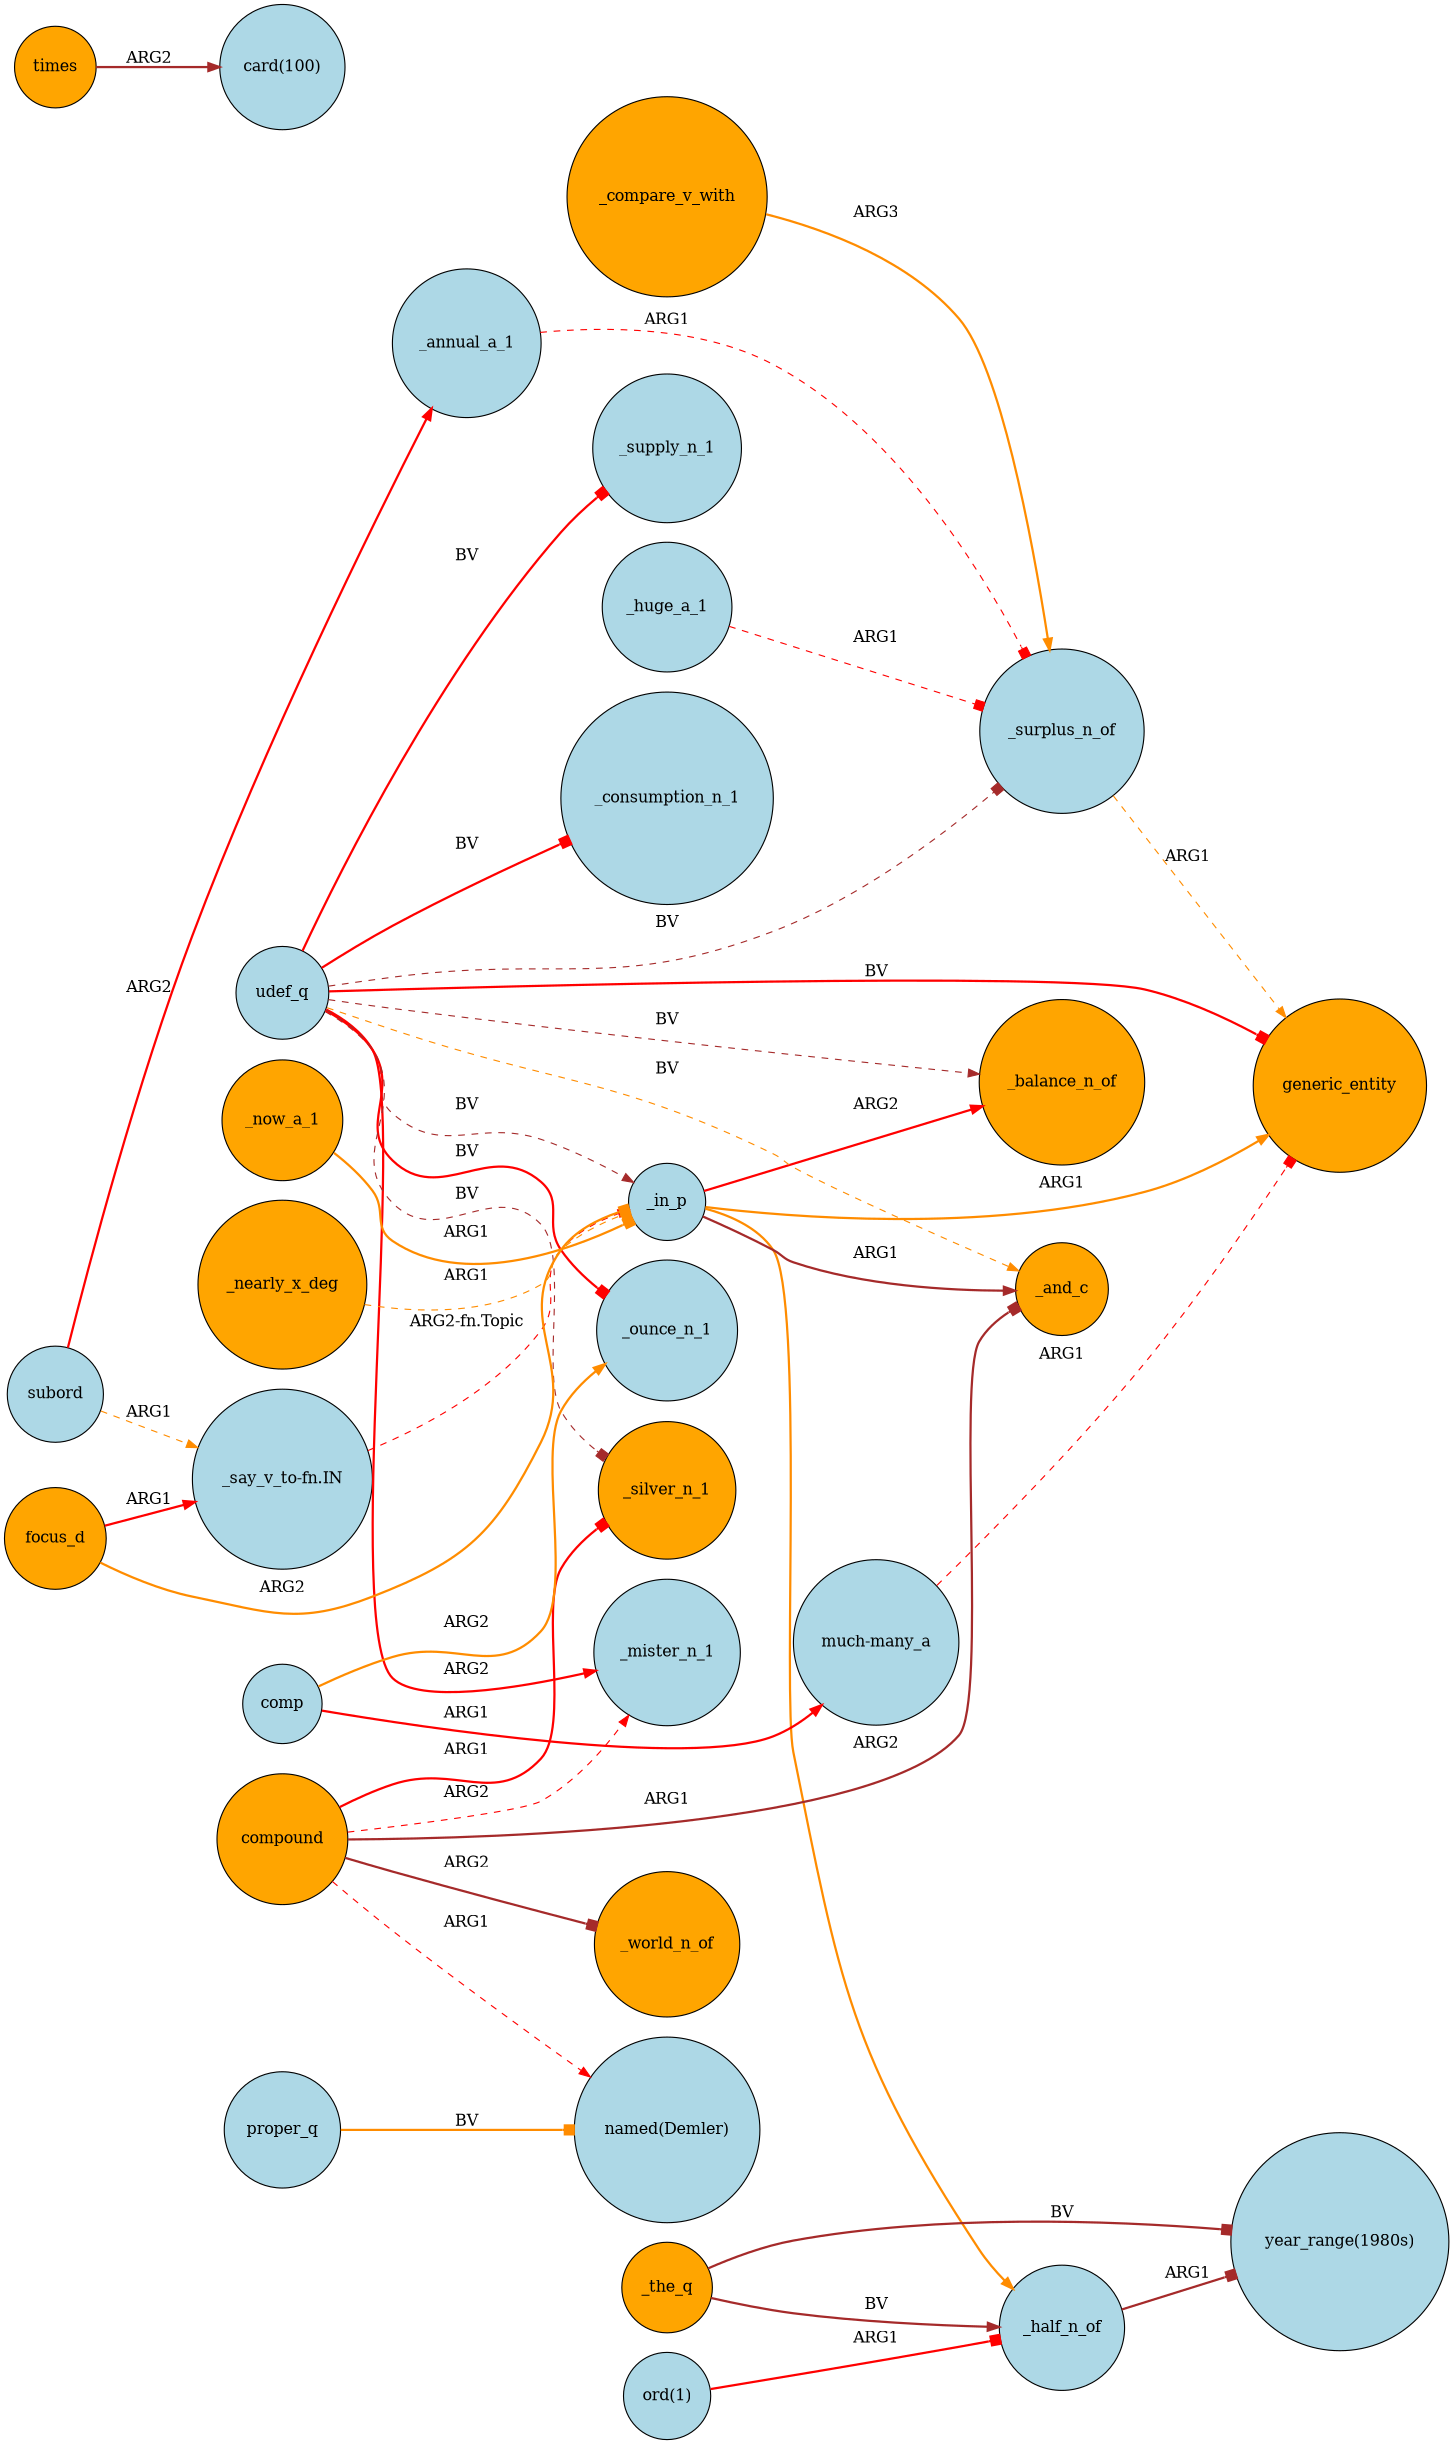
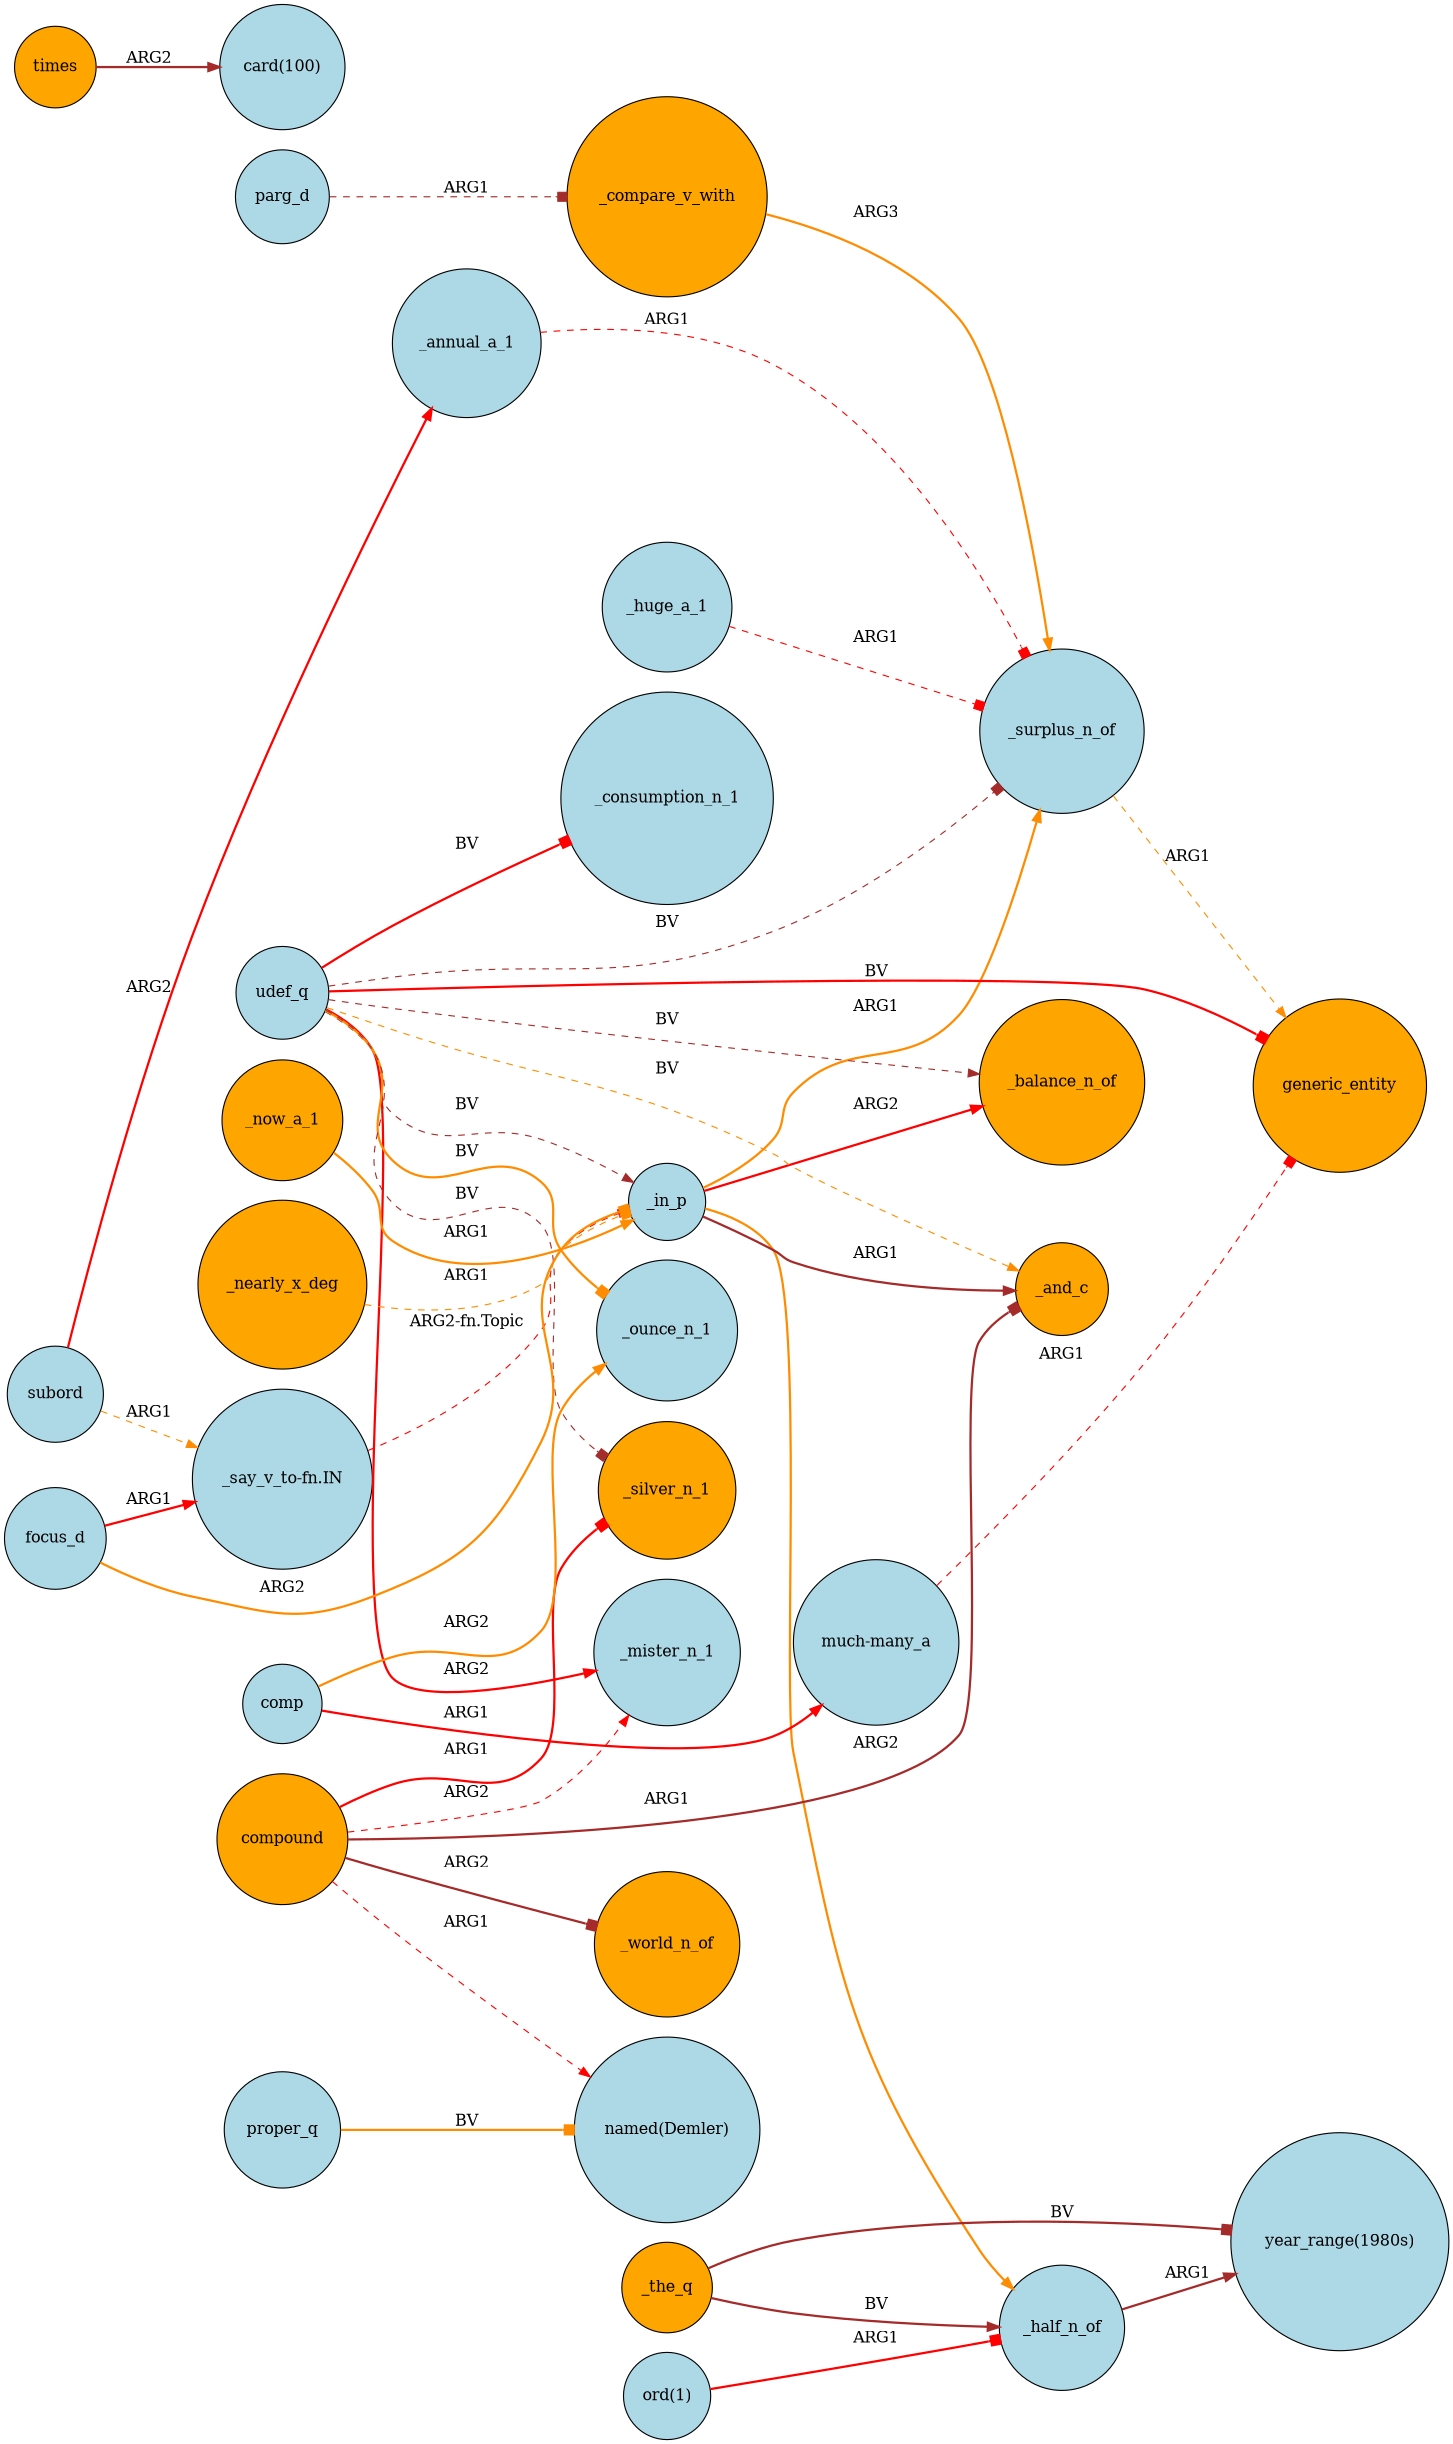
none -> (282, 197)
(667, 448) -> none
(440, 1177) -> (440, 1177)
(989, 1216) -> (912, 1046)
(454, 1262) -> (454, 1262)
(55, 1538) -> (55, 1538)
(1173, 2293) -> (1173, 2293)
